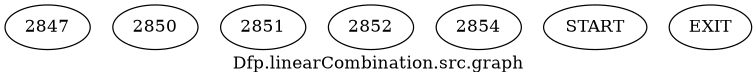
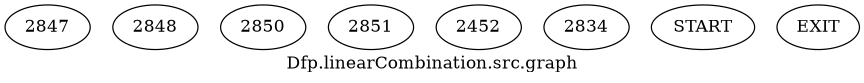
none -> (155, 27)
(371, 27) -> (479, 27)
(479, 27) -> (587, 27)
